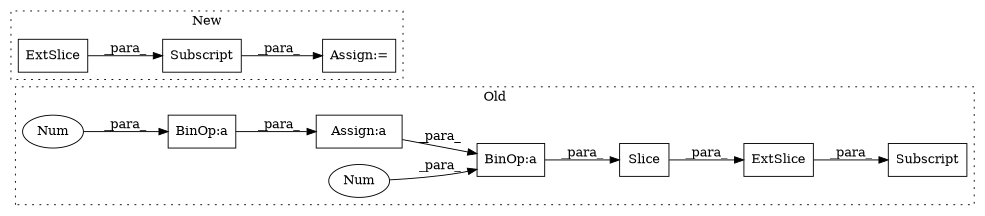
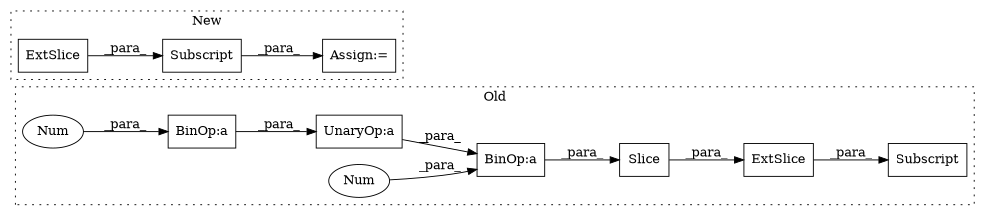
(359, 132) -> (359, 132)
